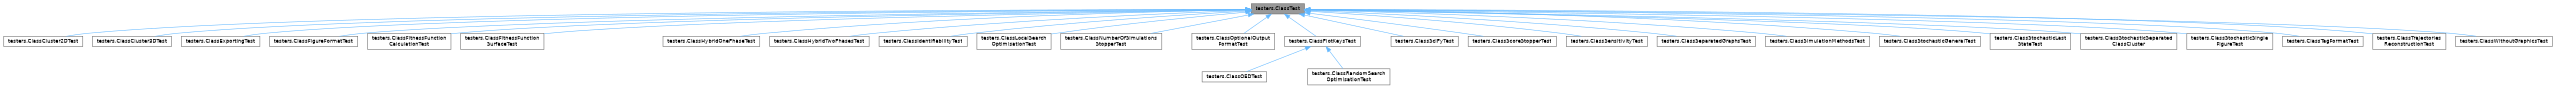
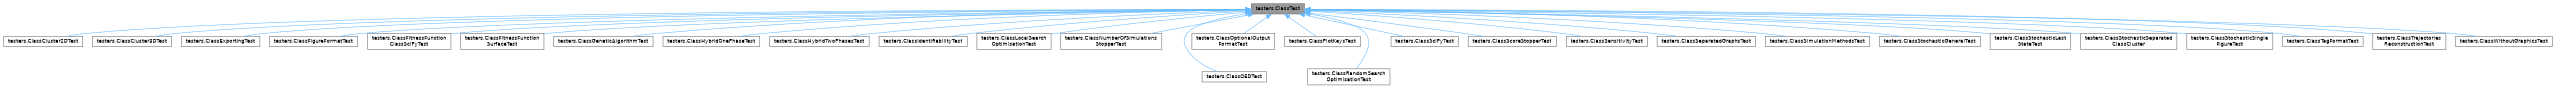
(409, 41) -> (409, 41)
none -> (603, 41)
(1276, 60) -> (1189, 31)
(1336, 60) -> (1364, 31)
